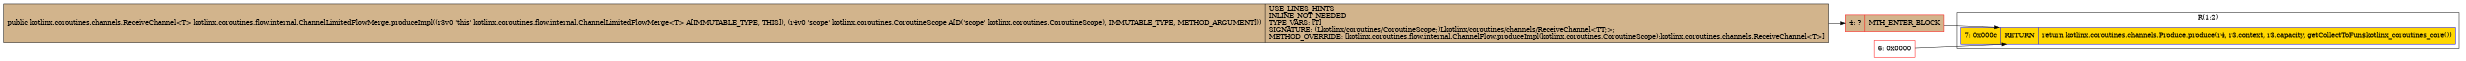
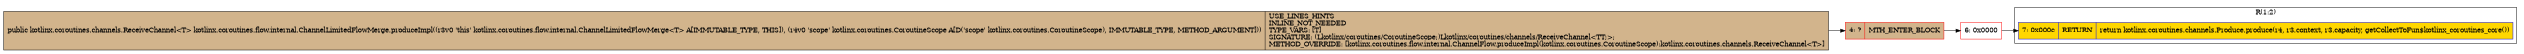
(1969, 26) -> (1950, 31)
